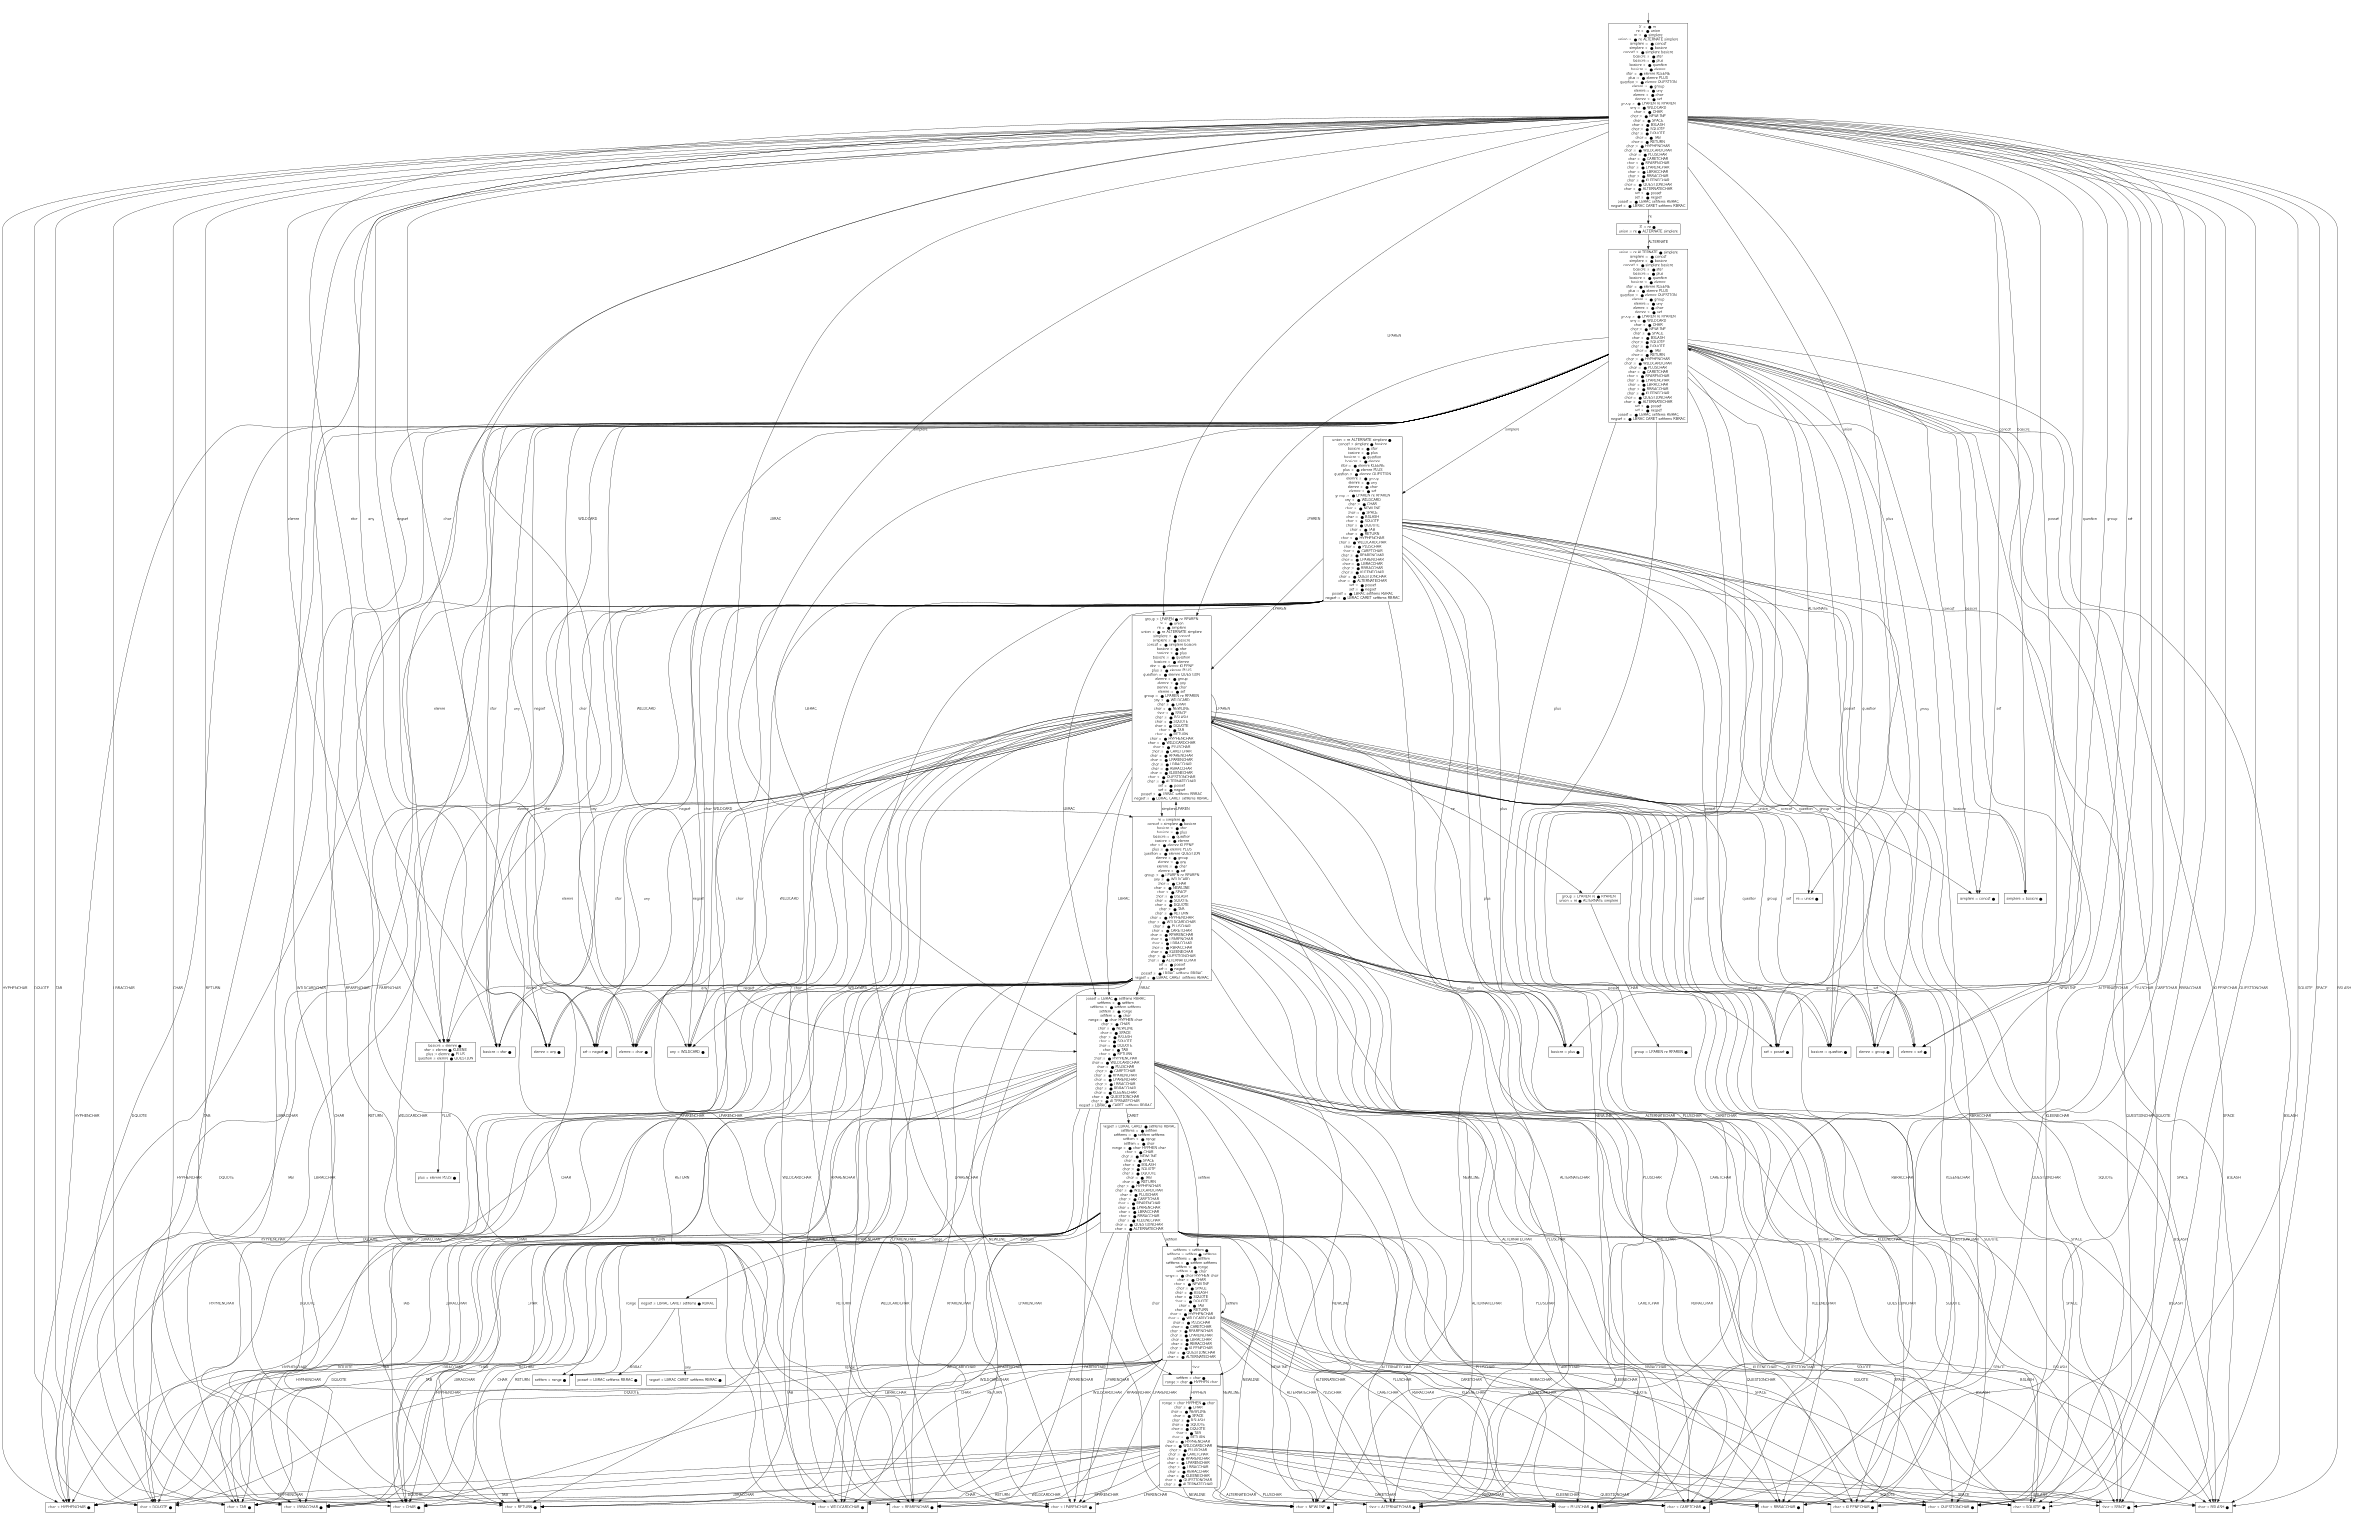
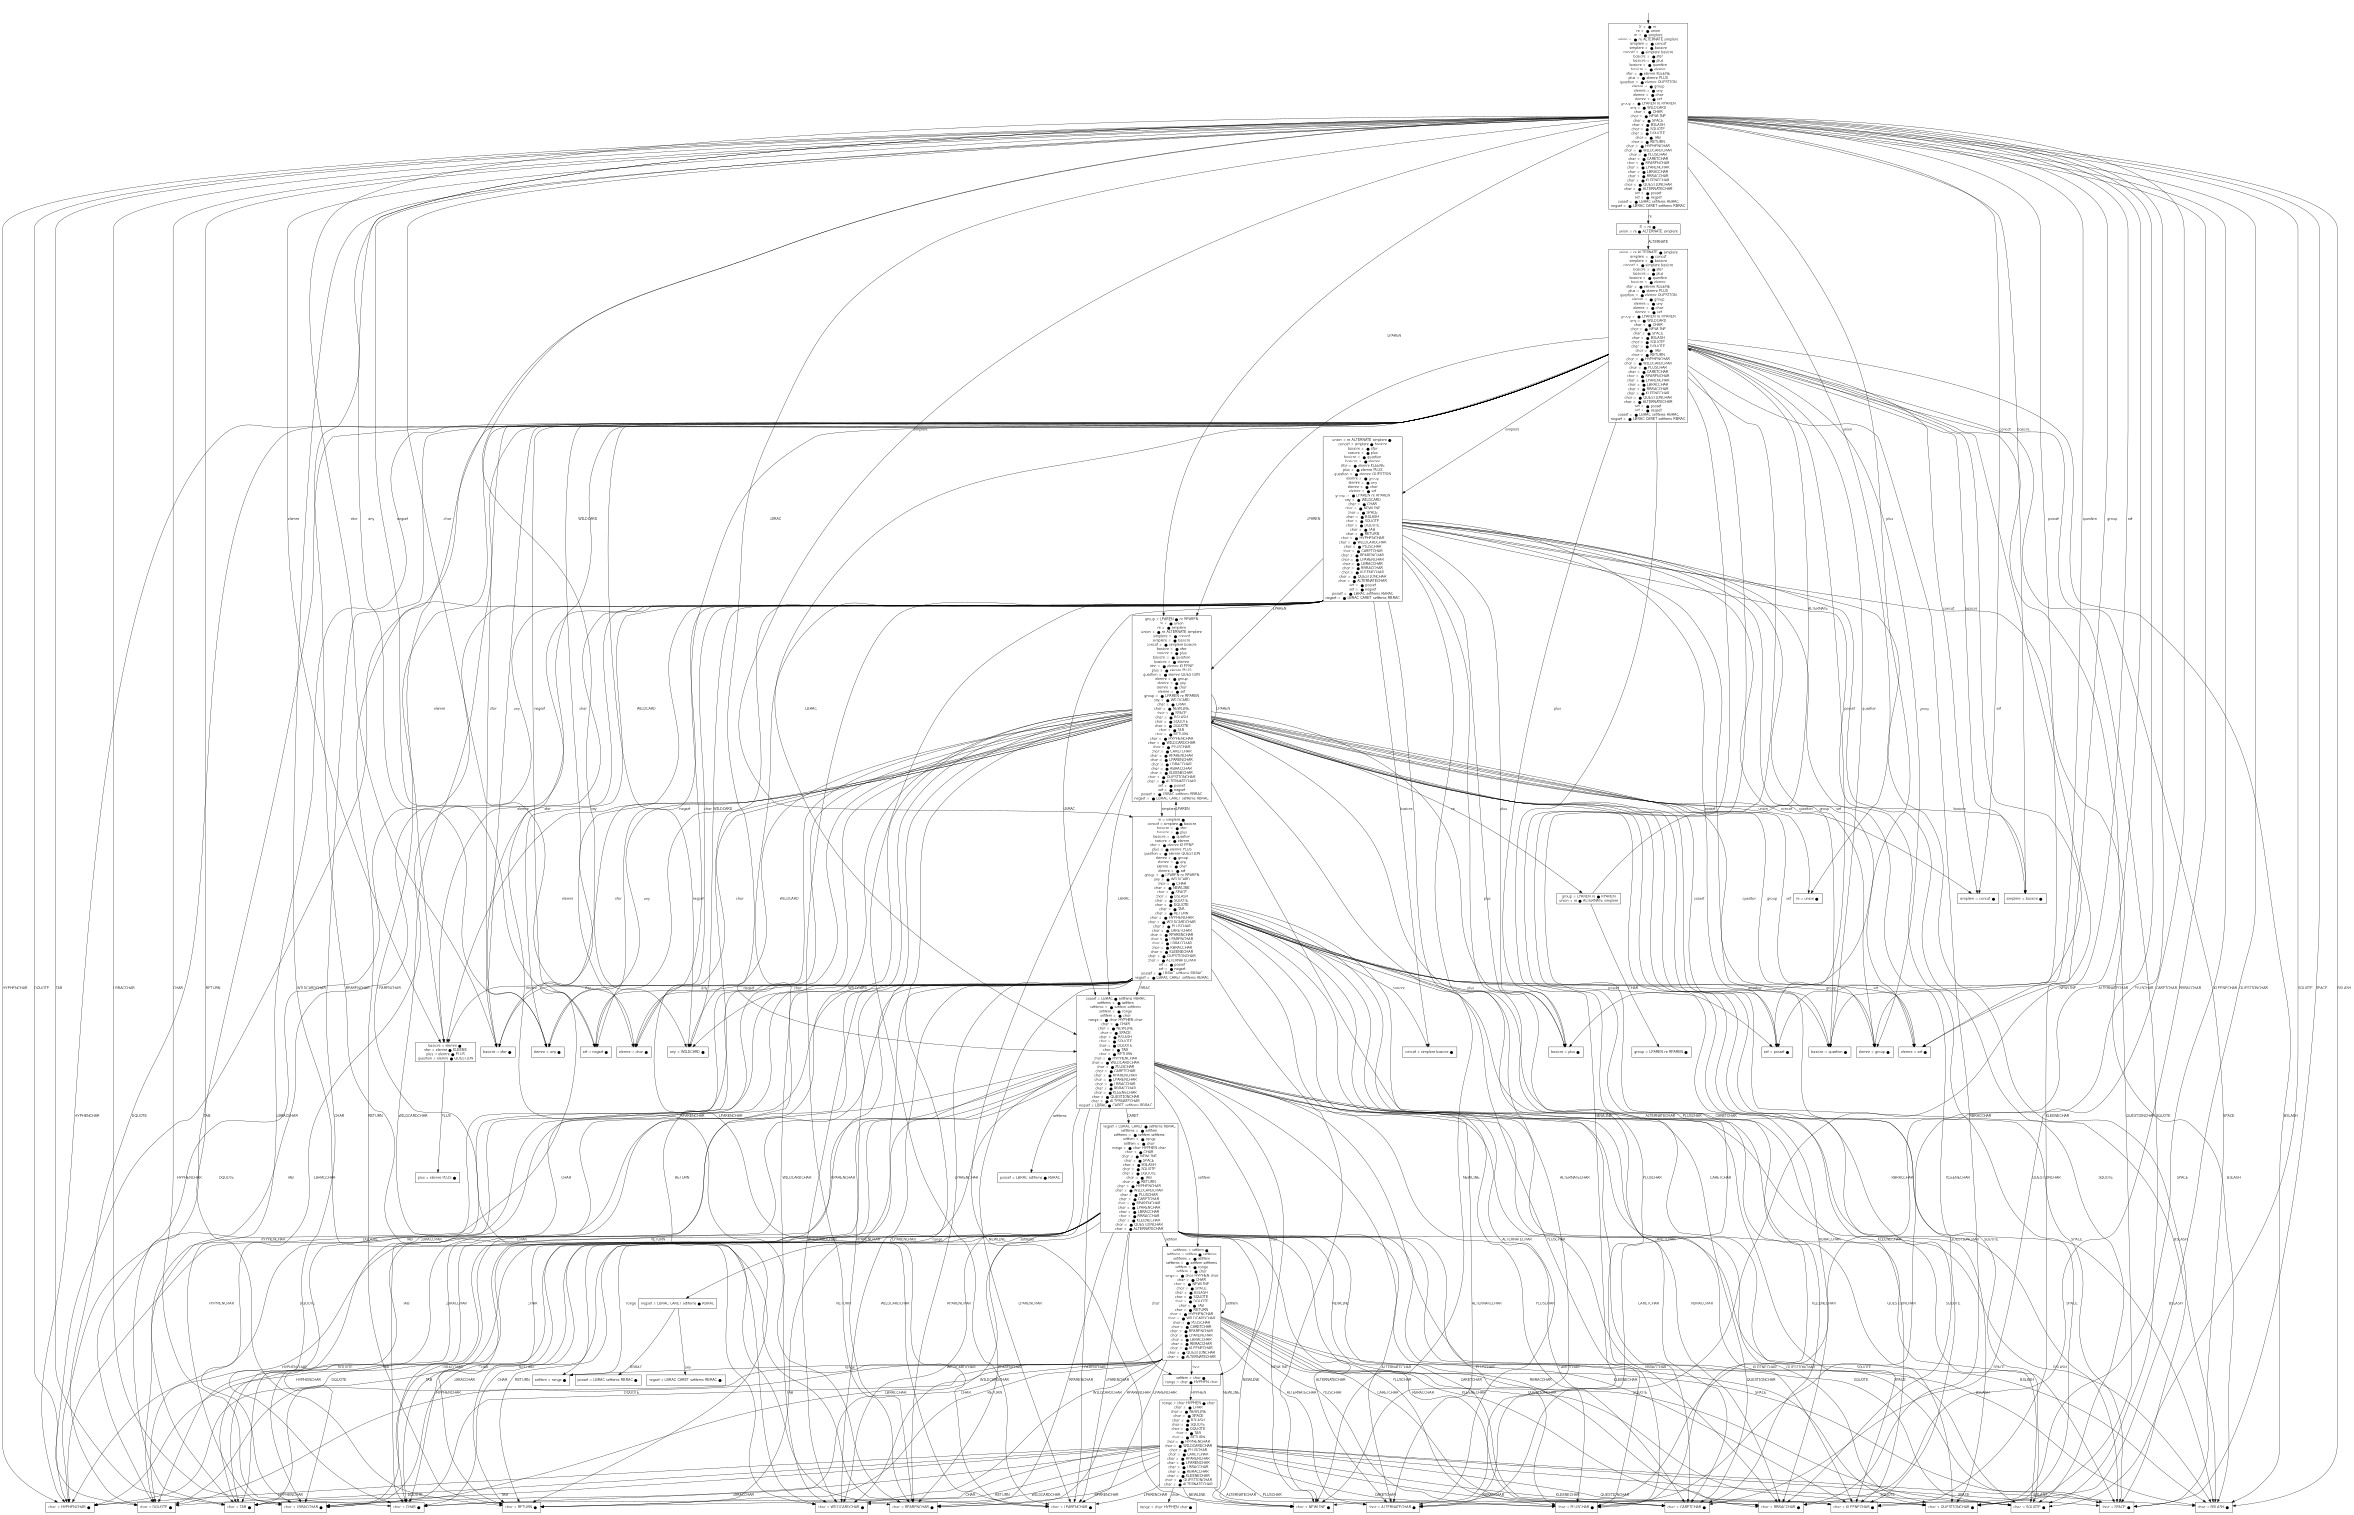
none -> (1430, 1052)
none -> (1030, 1178)
none -> (1167, 1507)
